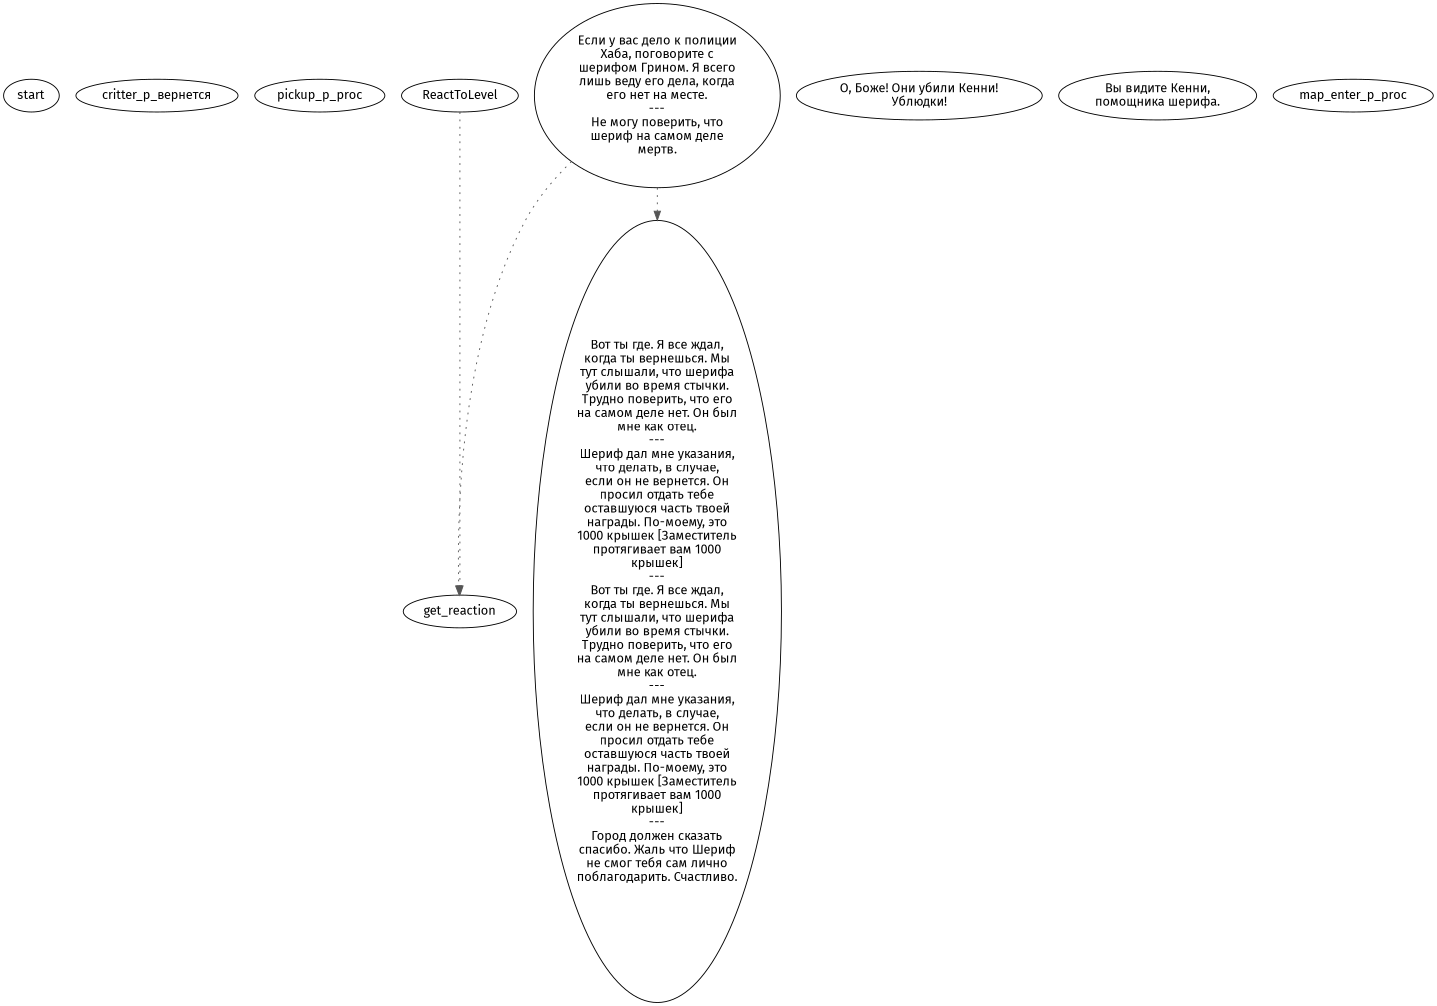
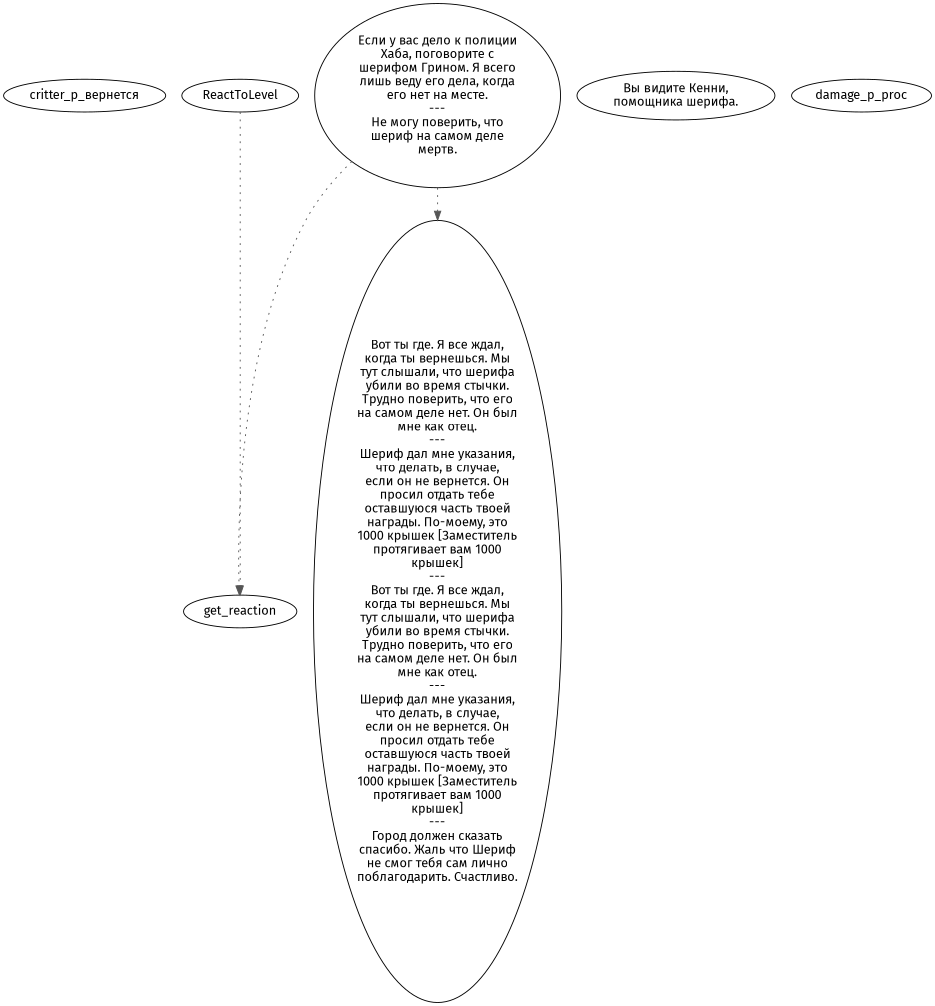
(31, 96) -> none
(320, 96) -> none
none -> (862, 96)
(919, 96) -> none
(1353, 96) -> none
